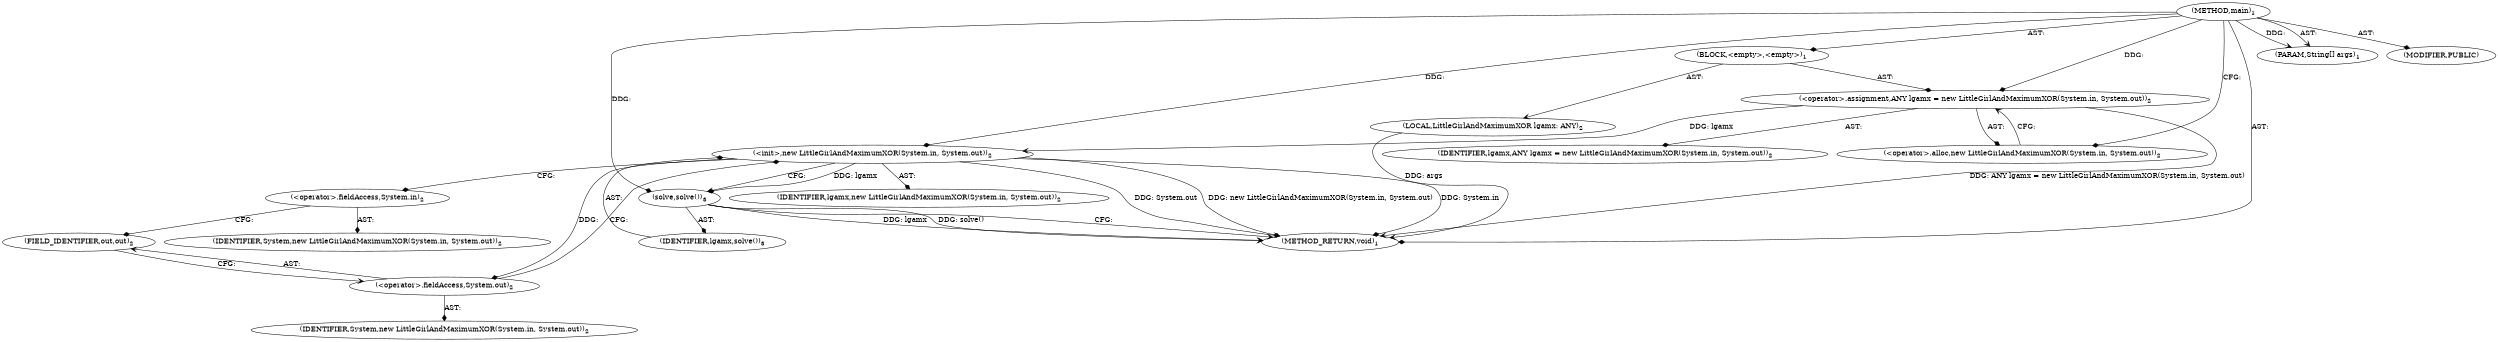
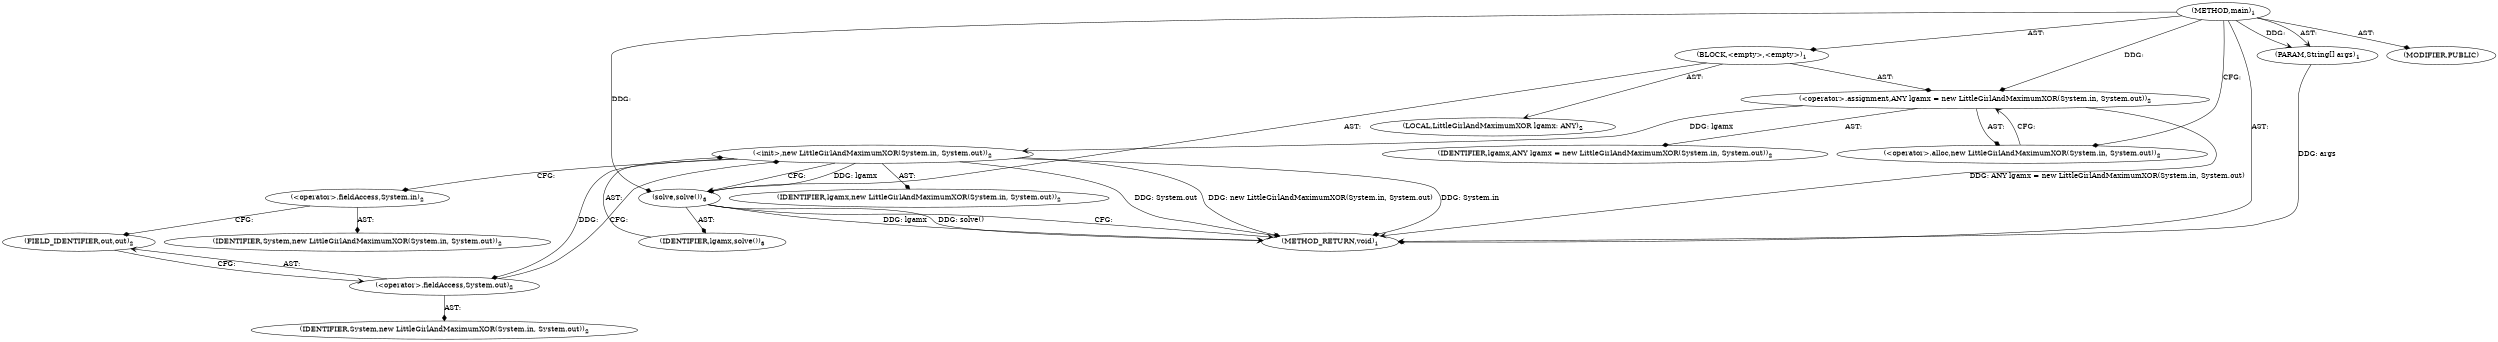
(1552, 59) -> none
none -> (1211, 138)
(1480, 185) -> (2056, 234)
